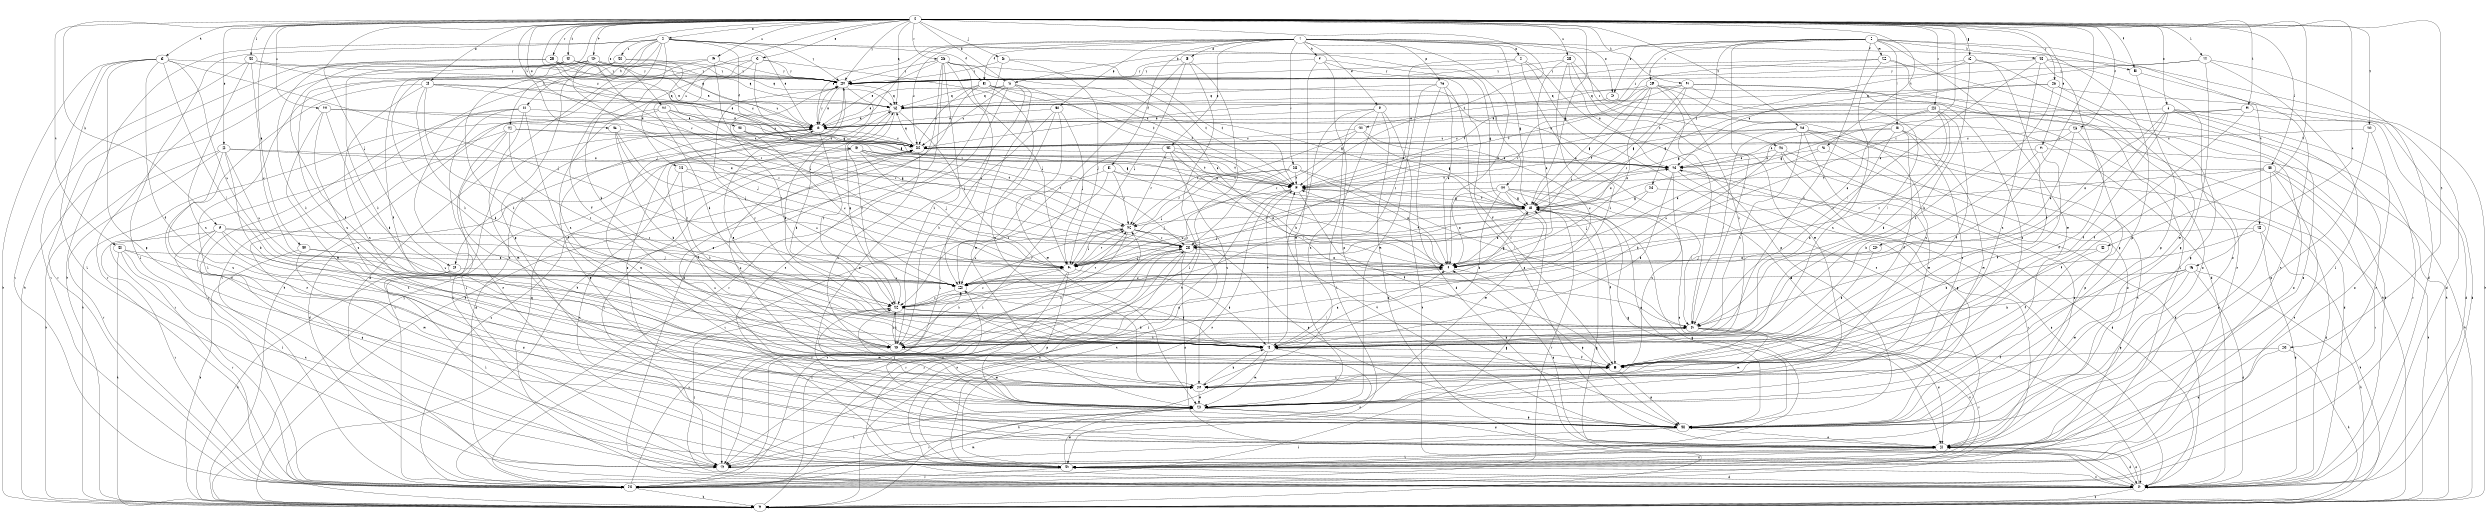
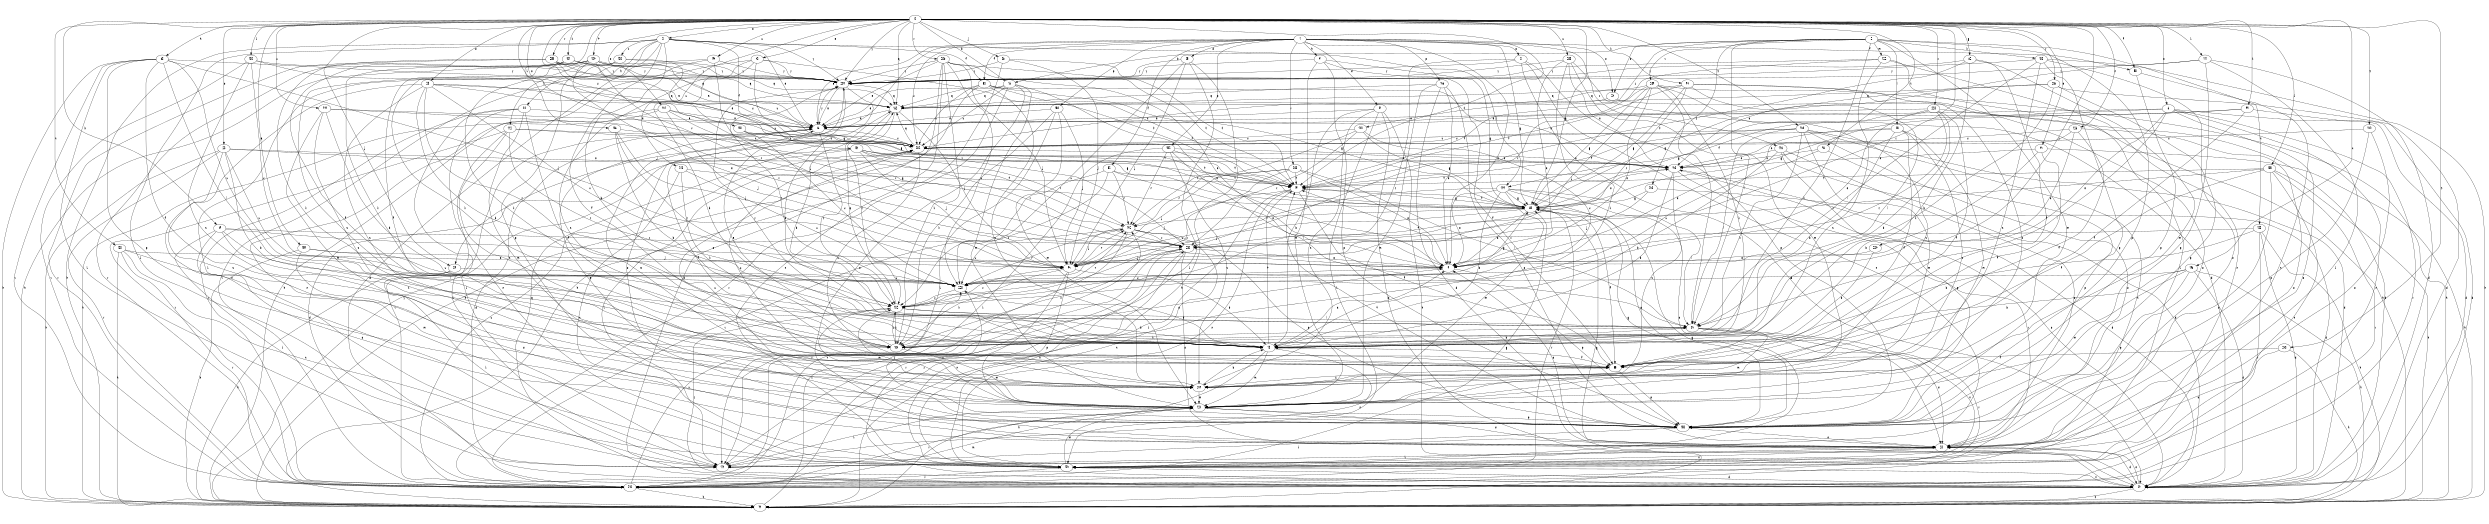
(818, 129) -> (818, 129)
none -> (676, 229)
(2103, 248) -> none
(1922, 322) -> (1882, 120)
(249, 460) -> (1533, 486)
